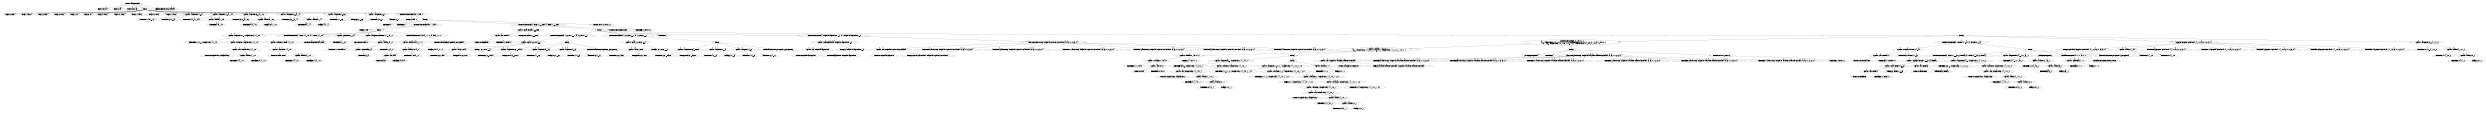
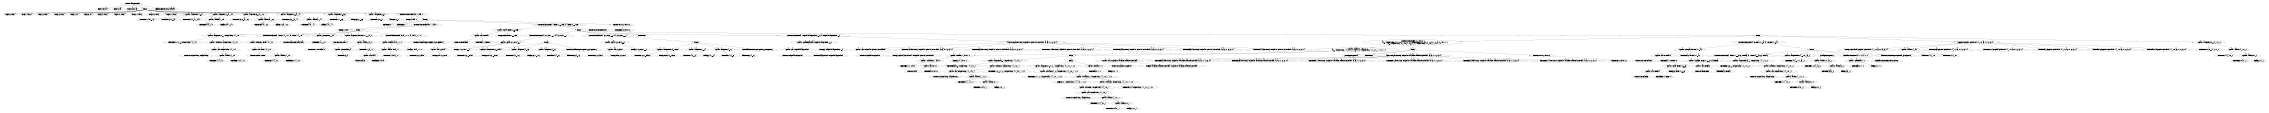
none -> (226, 25)
